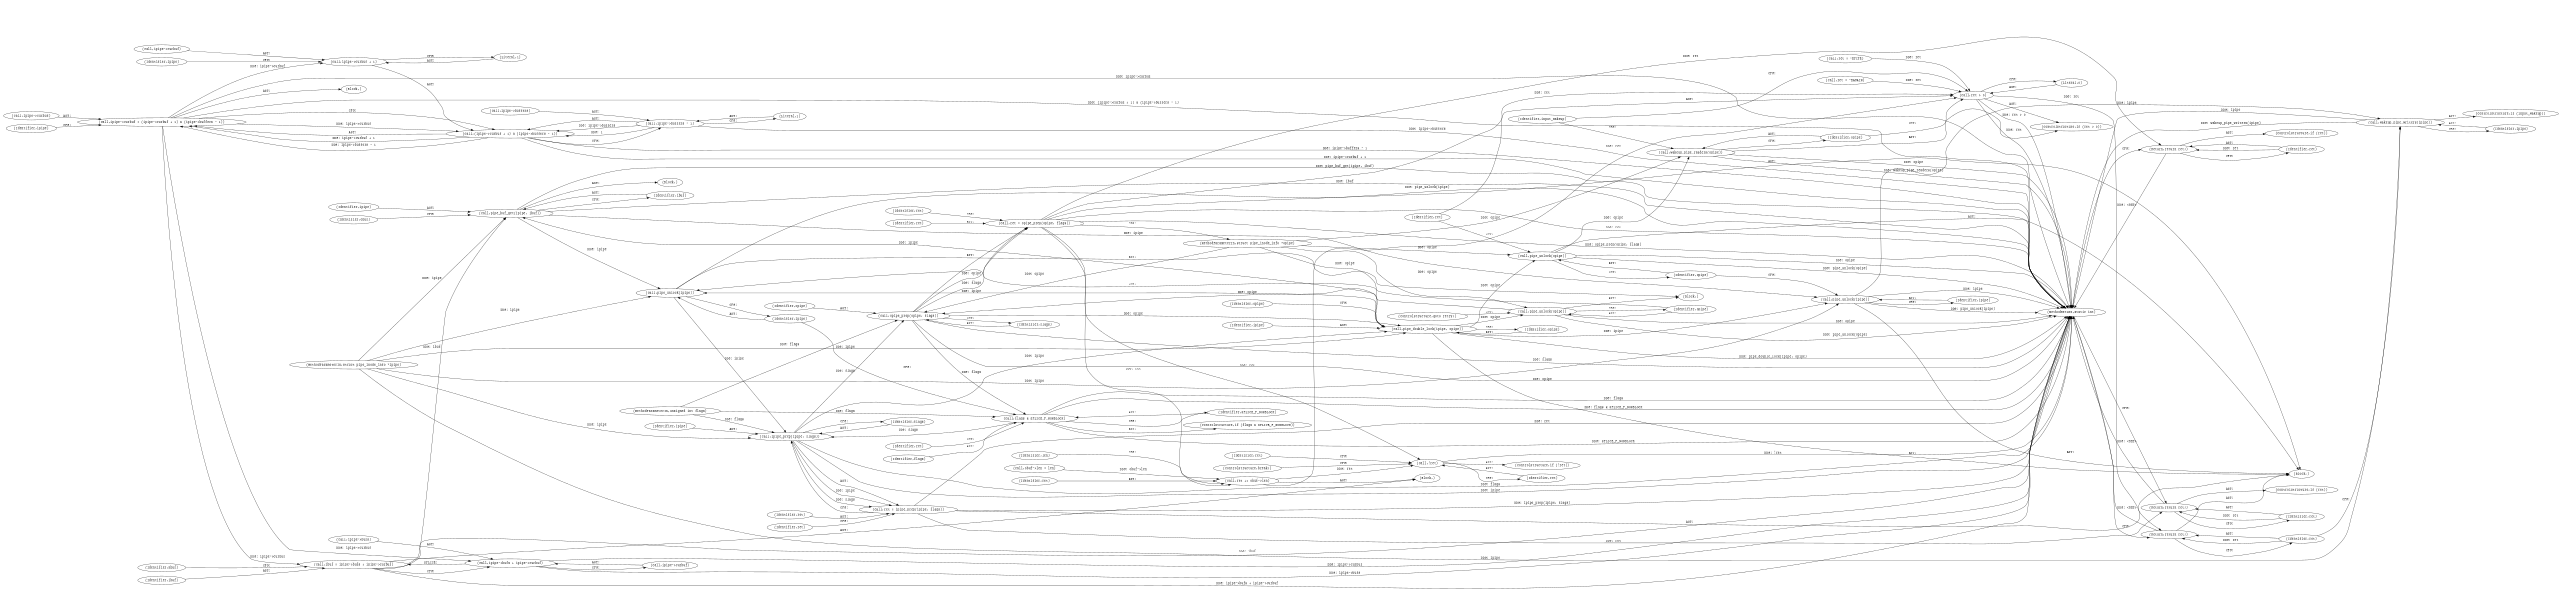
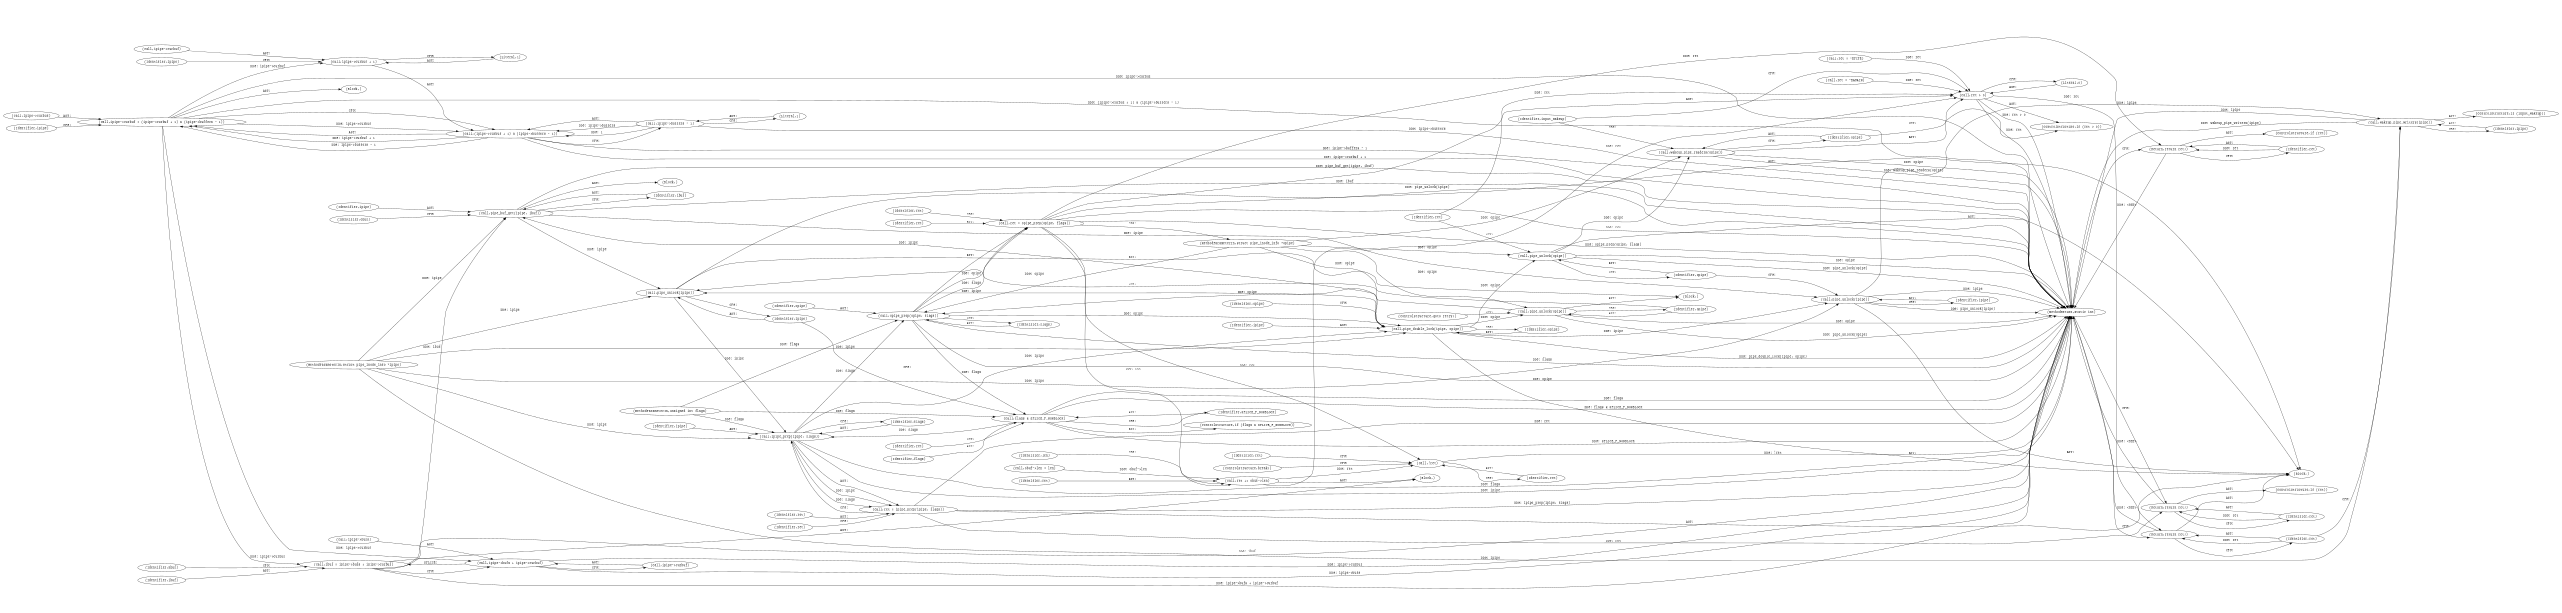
(510, 111) -> none
(1542, 465) -> none
